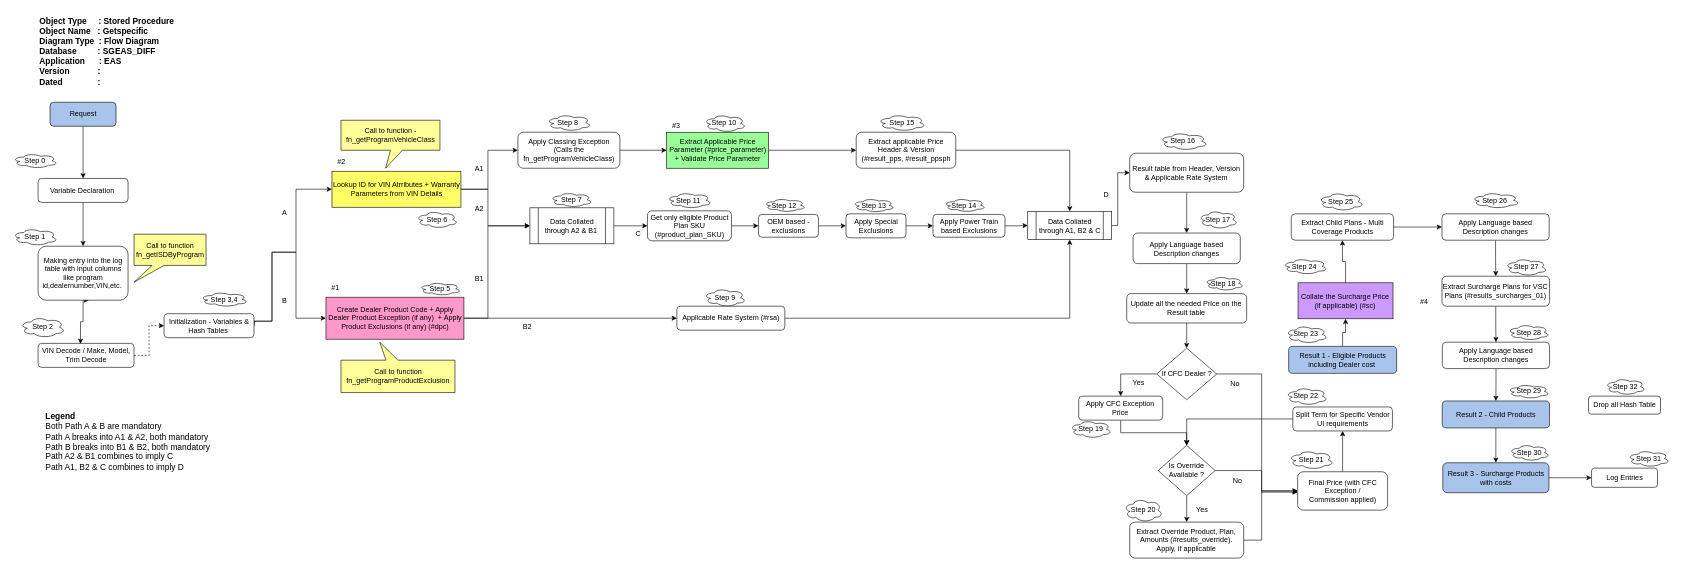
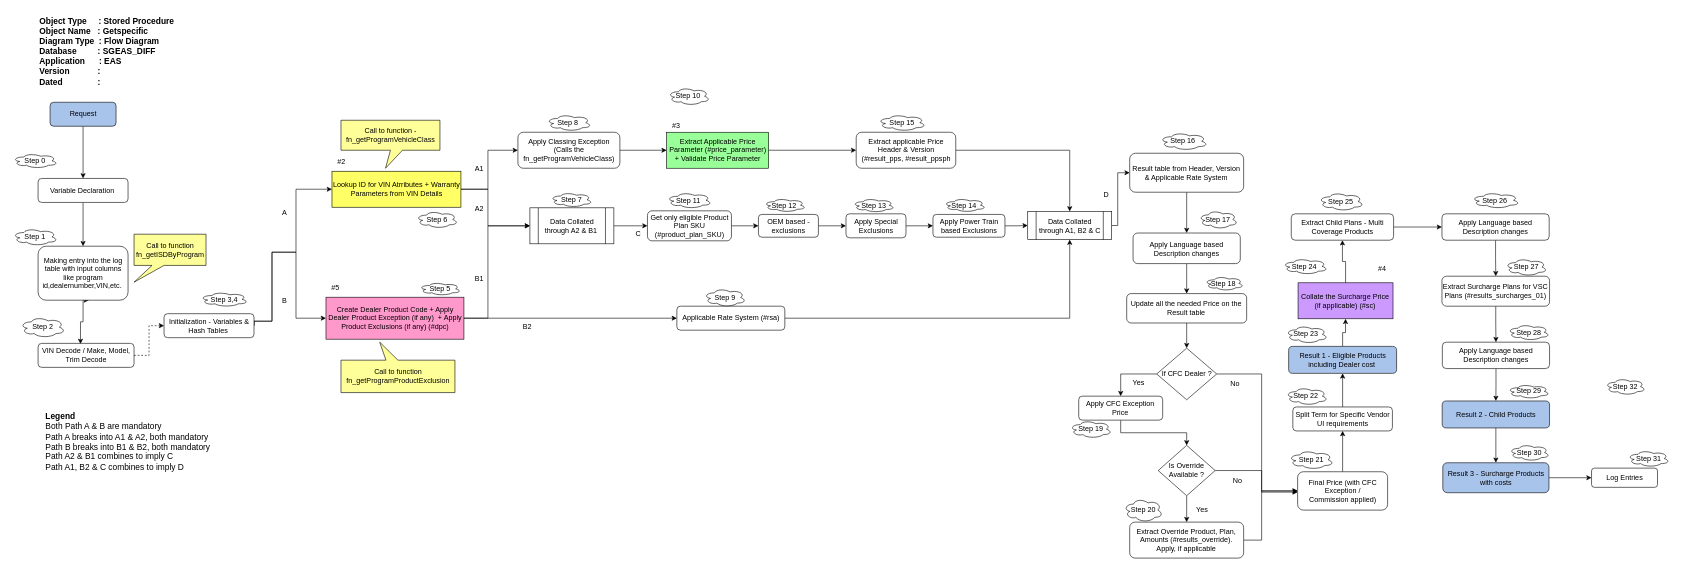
(725, 123) -> (689, 96)
(335, 288) -> (335, 288)
(1424, 302) -> (1382, 269)
(1625, 405) -> none
(1234, 419) -> (1343, 393)
